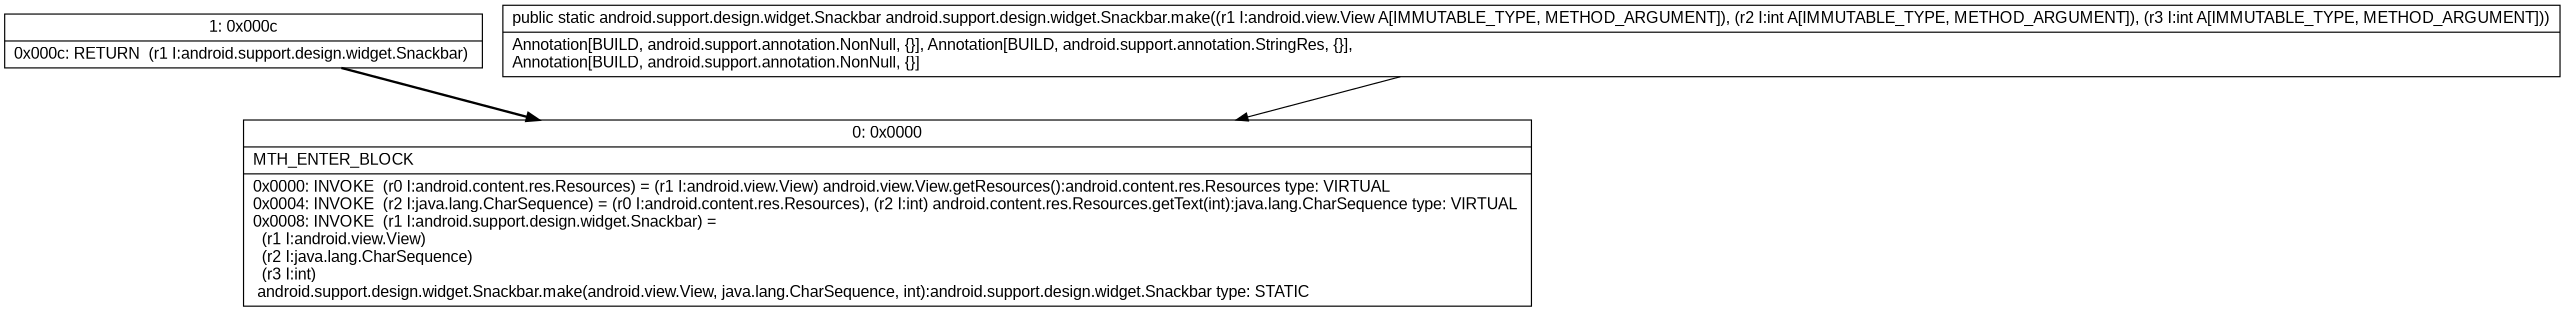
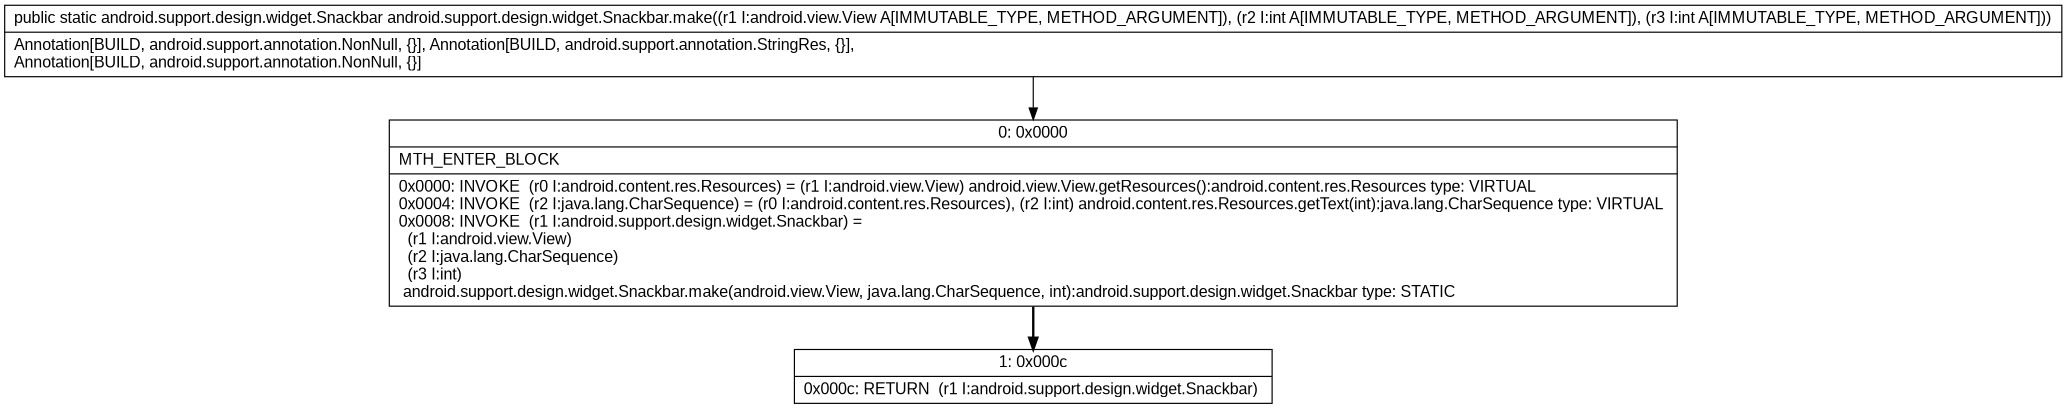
(434, 92) -> (1033, 322)
